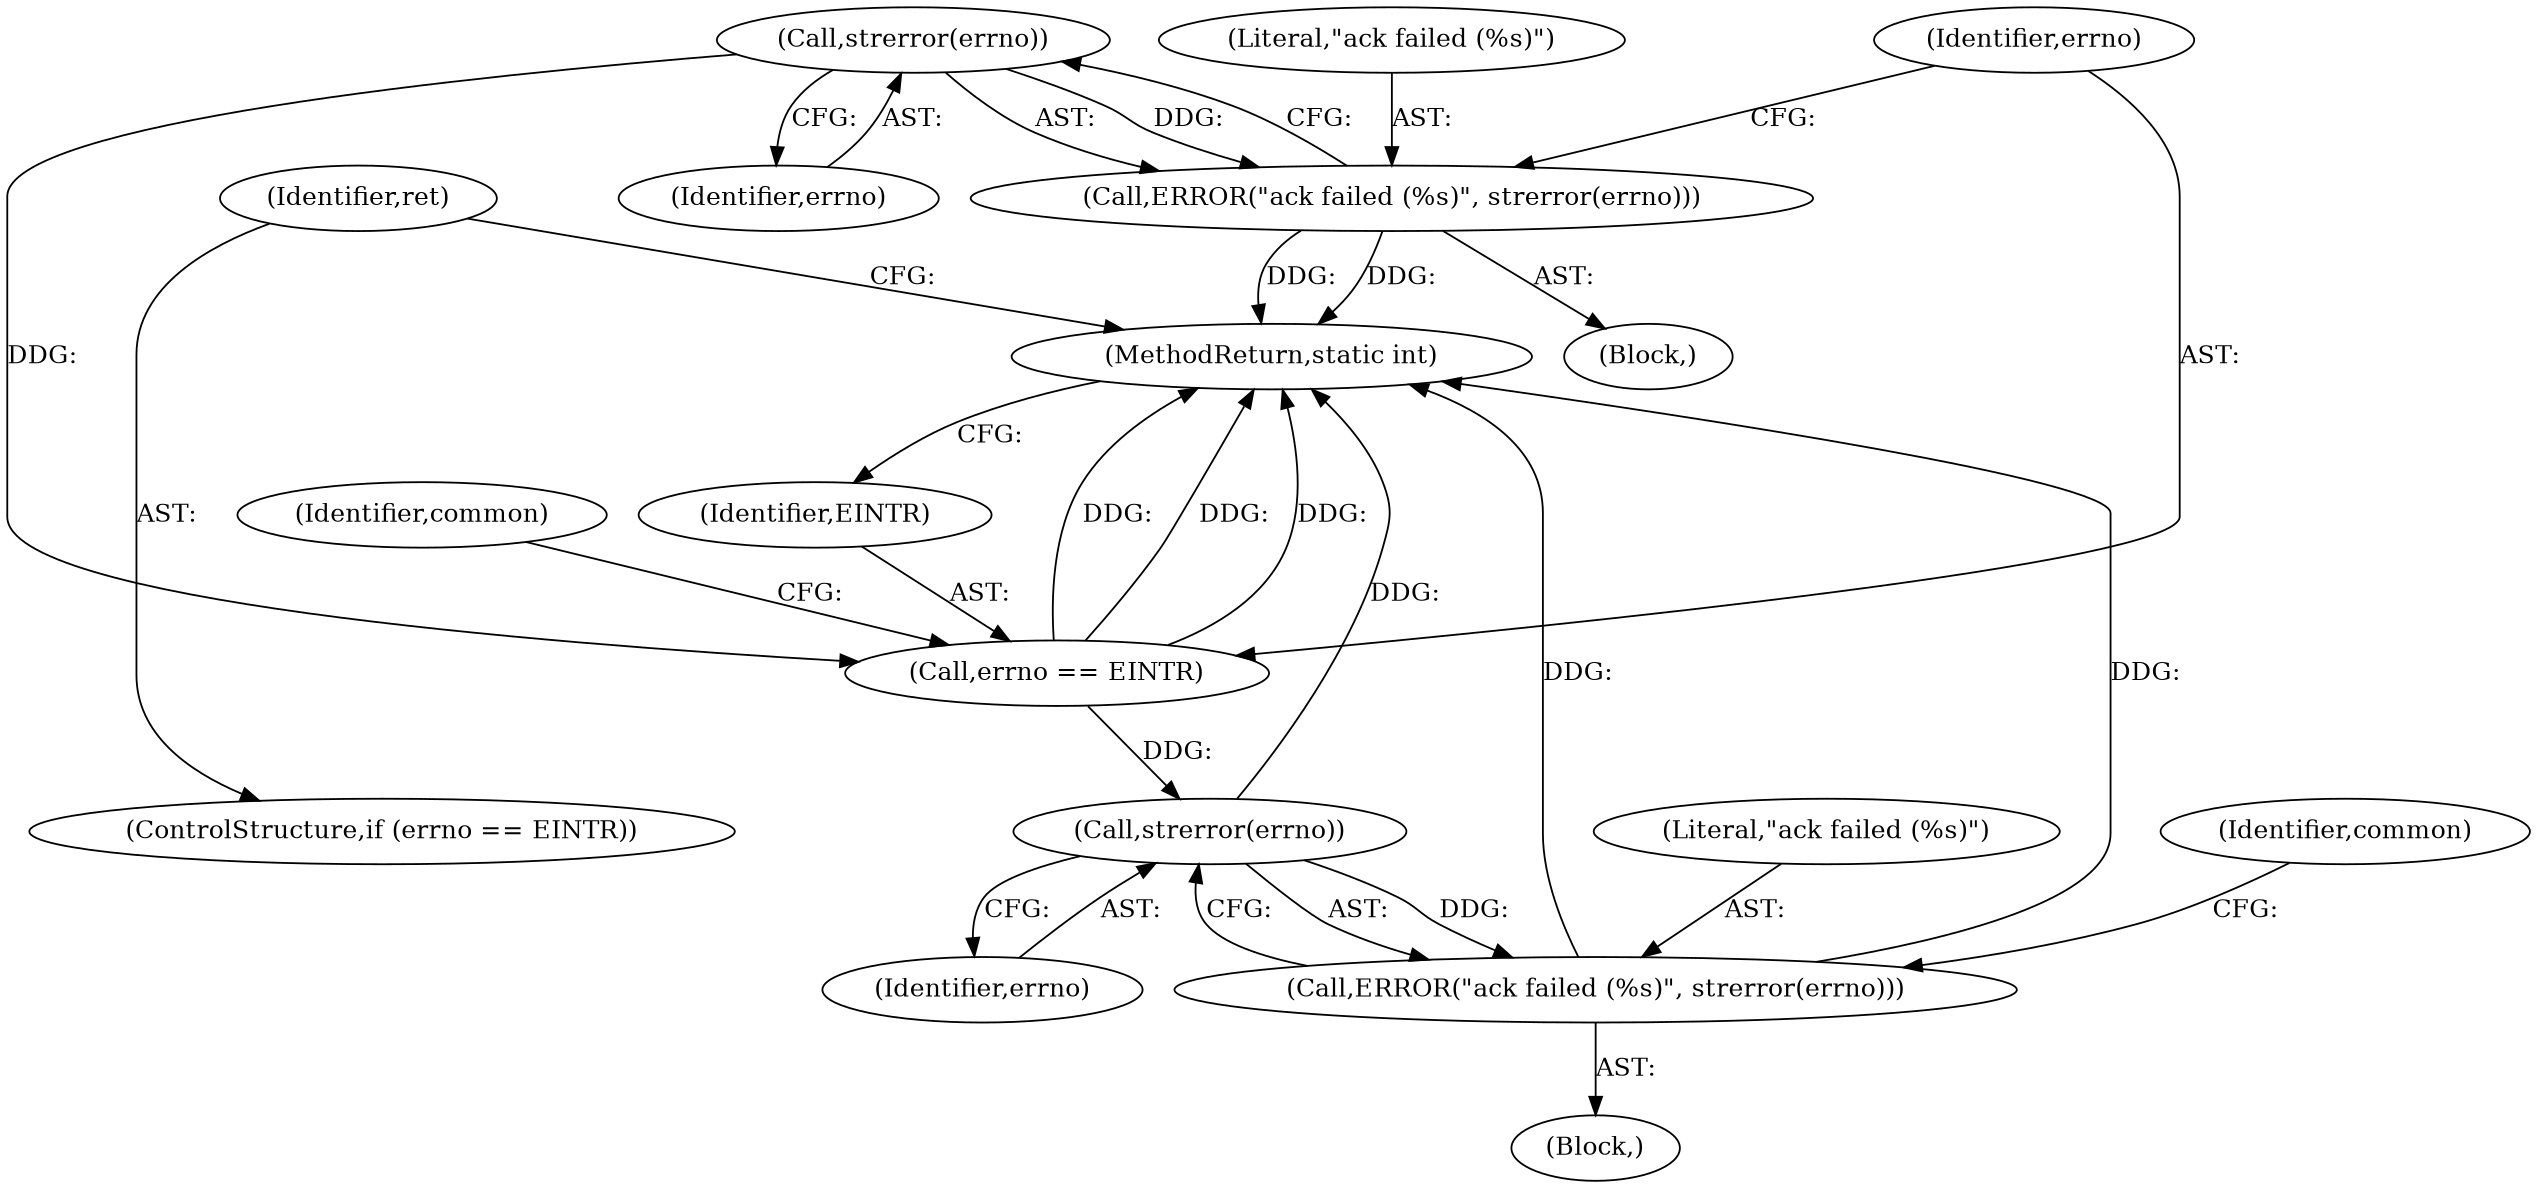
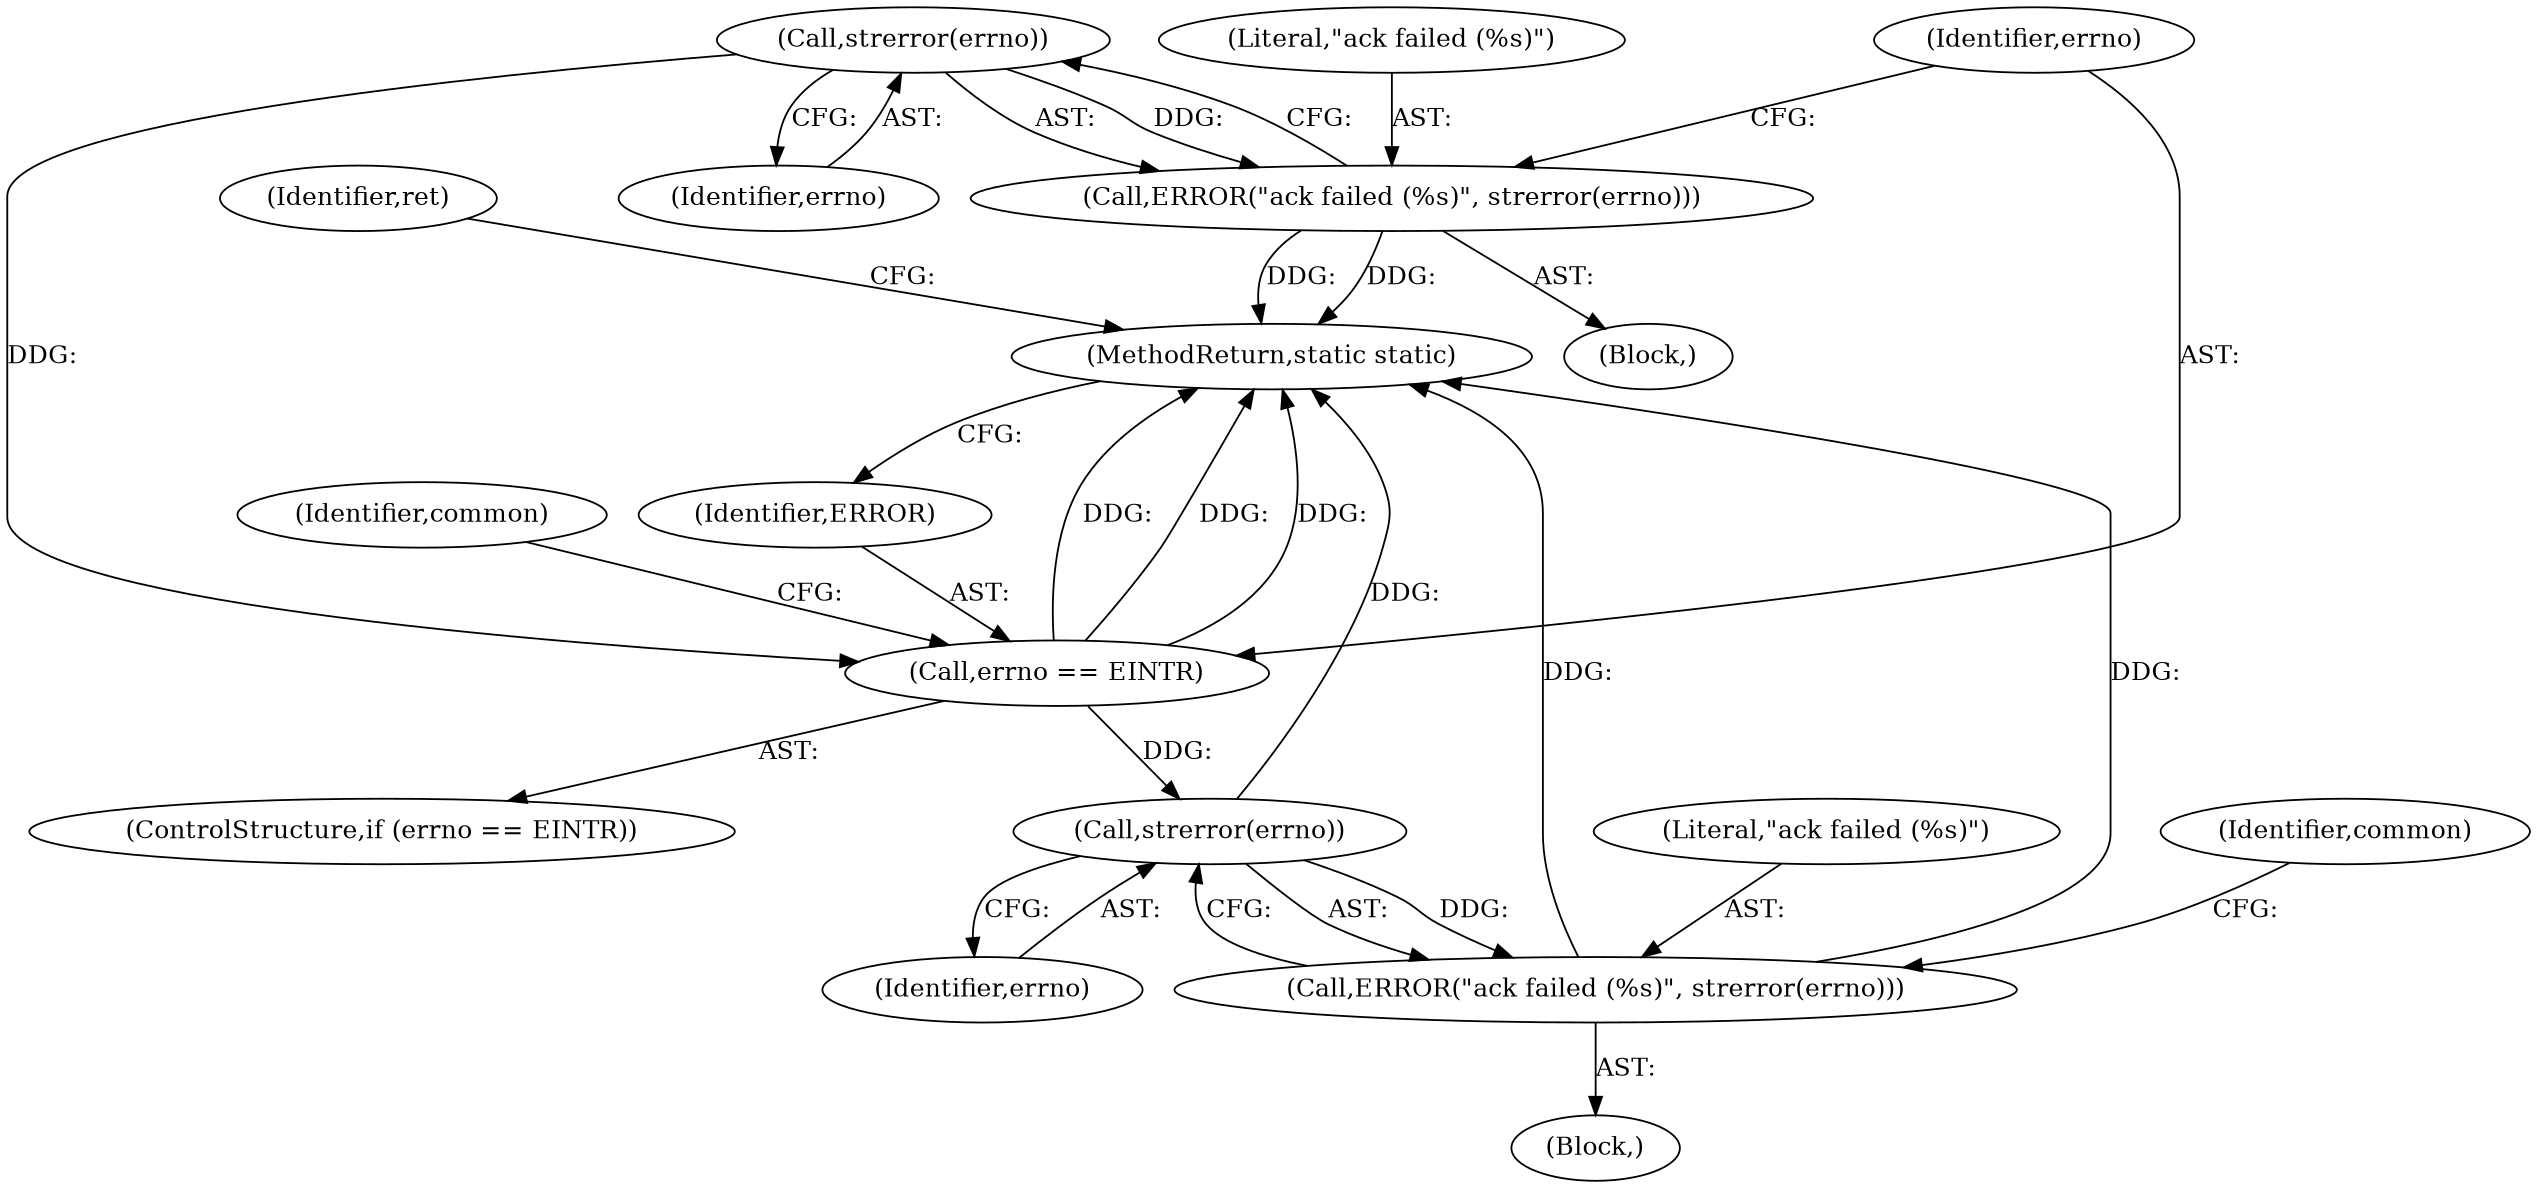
(1272, 357) -> (1272, 357)
(136, 500) -> (735, 749)
(815, 515) -> (815, 515)
